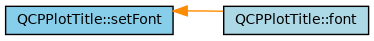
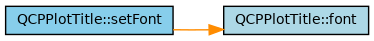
(205, 11) -> (191, 30)
